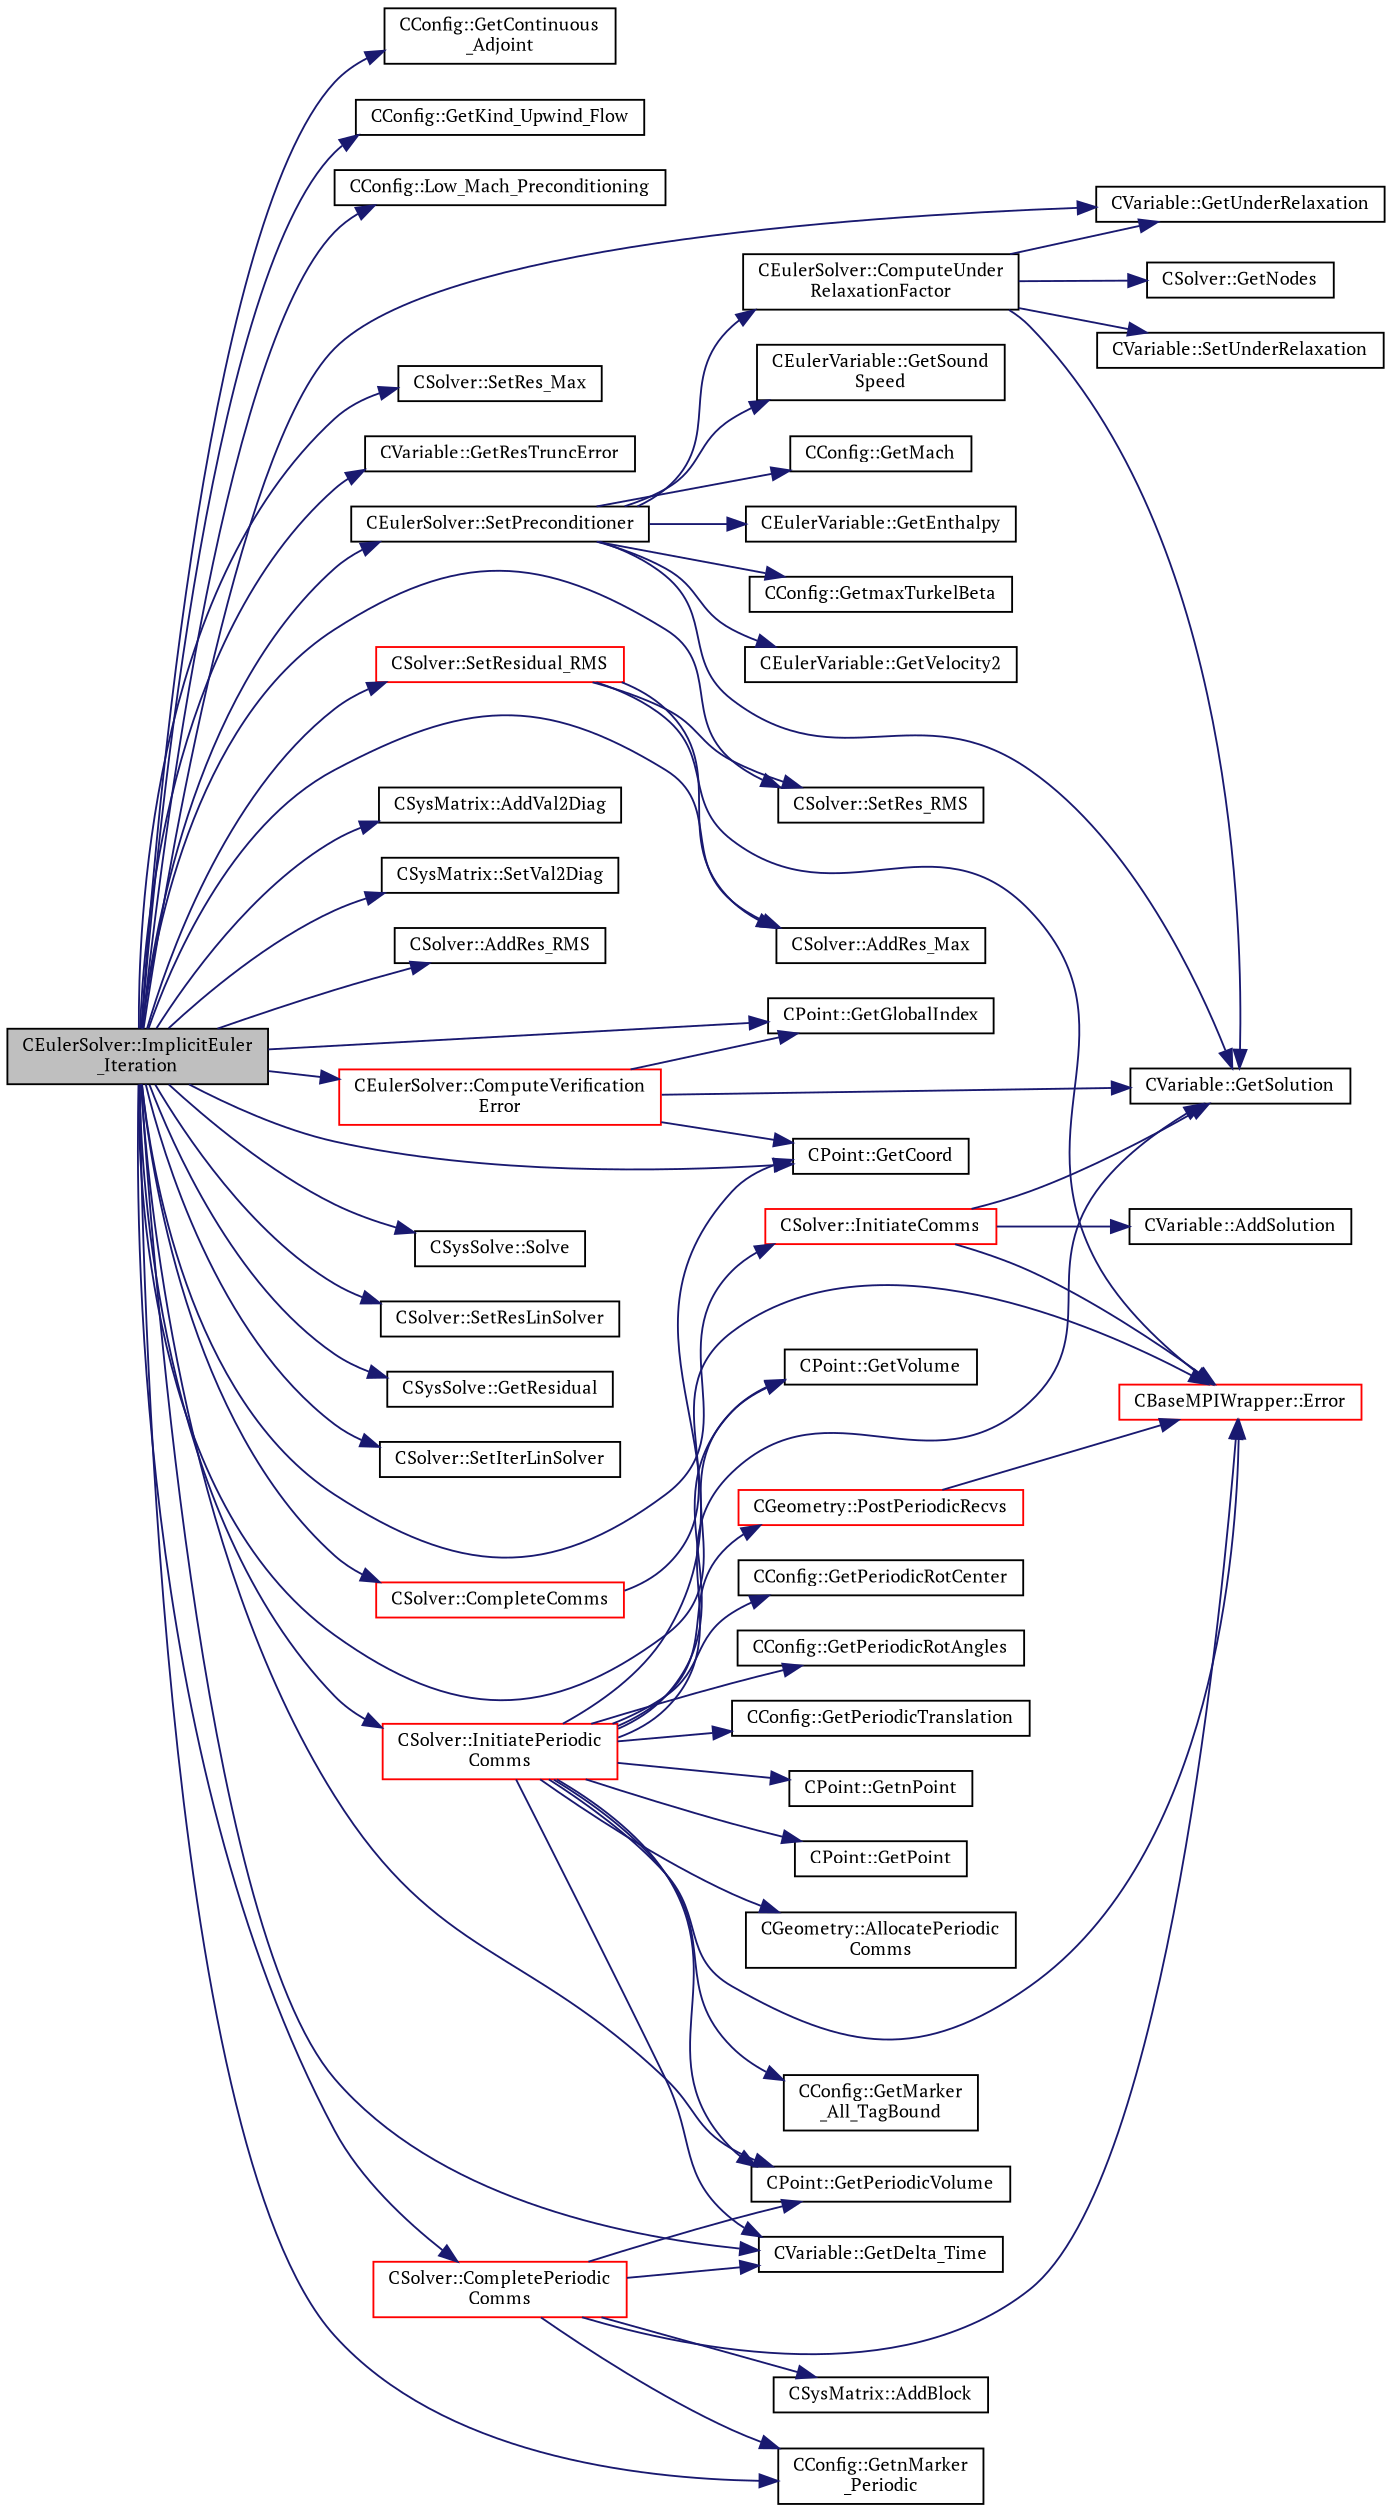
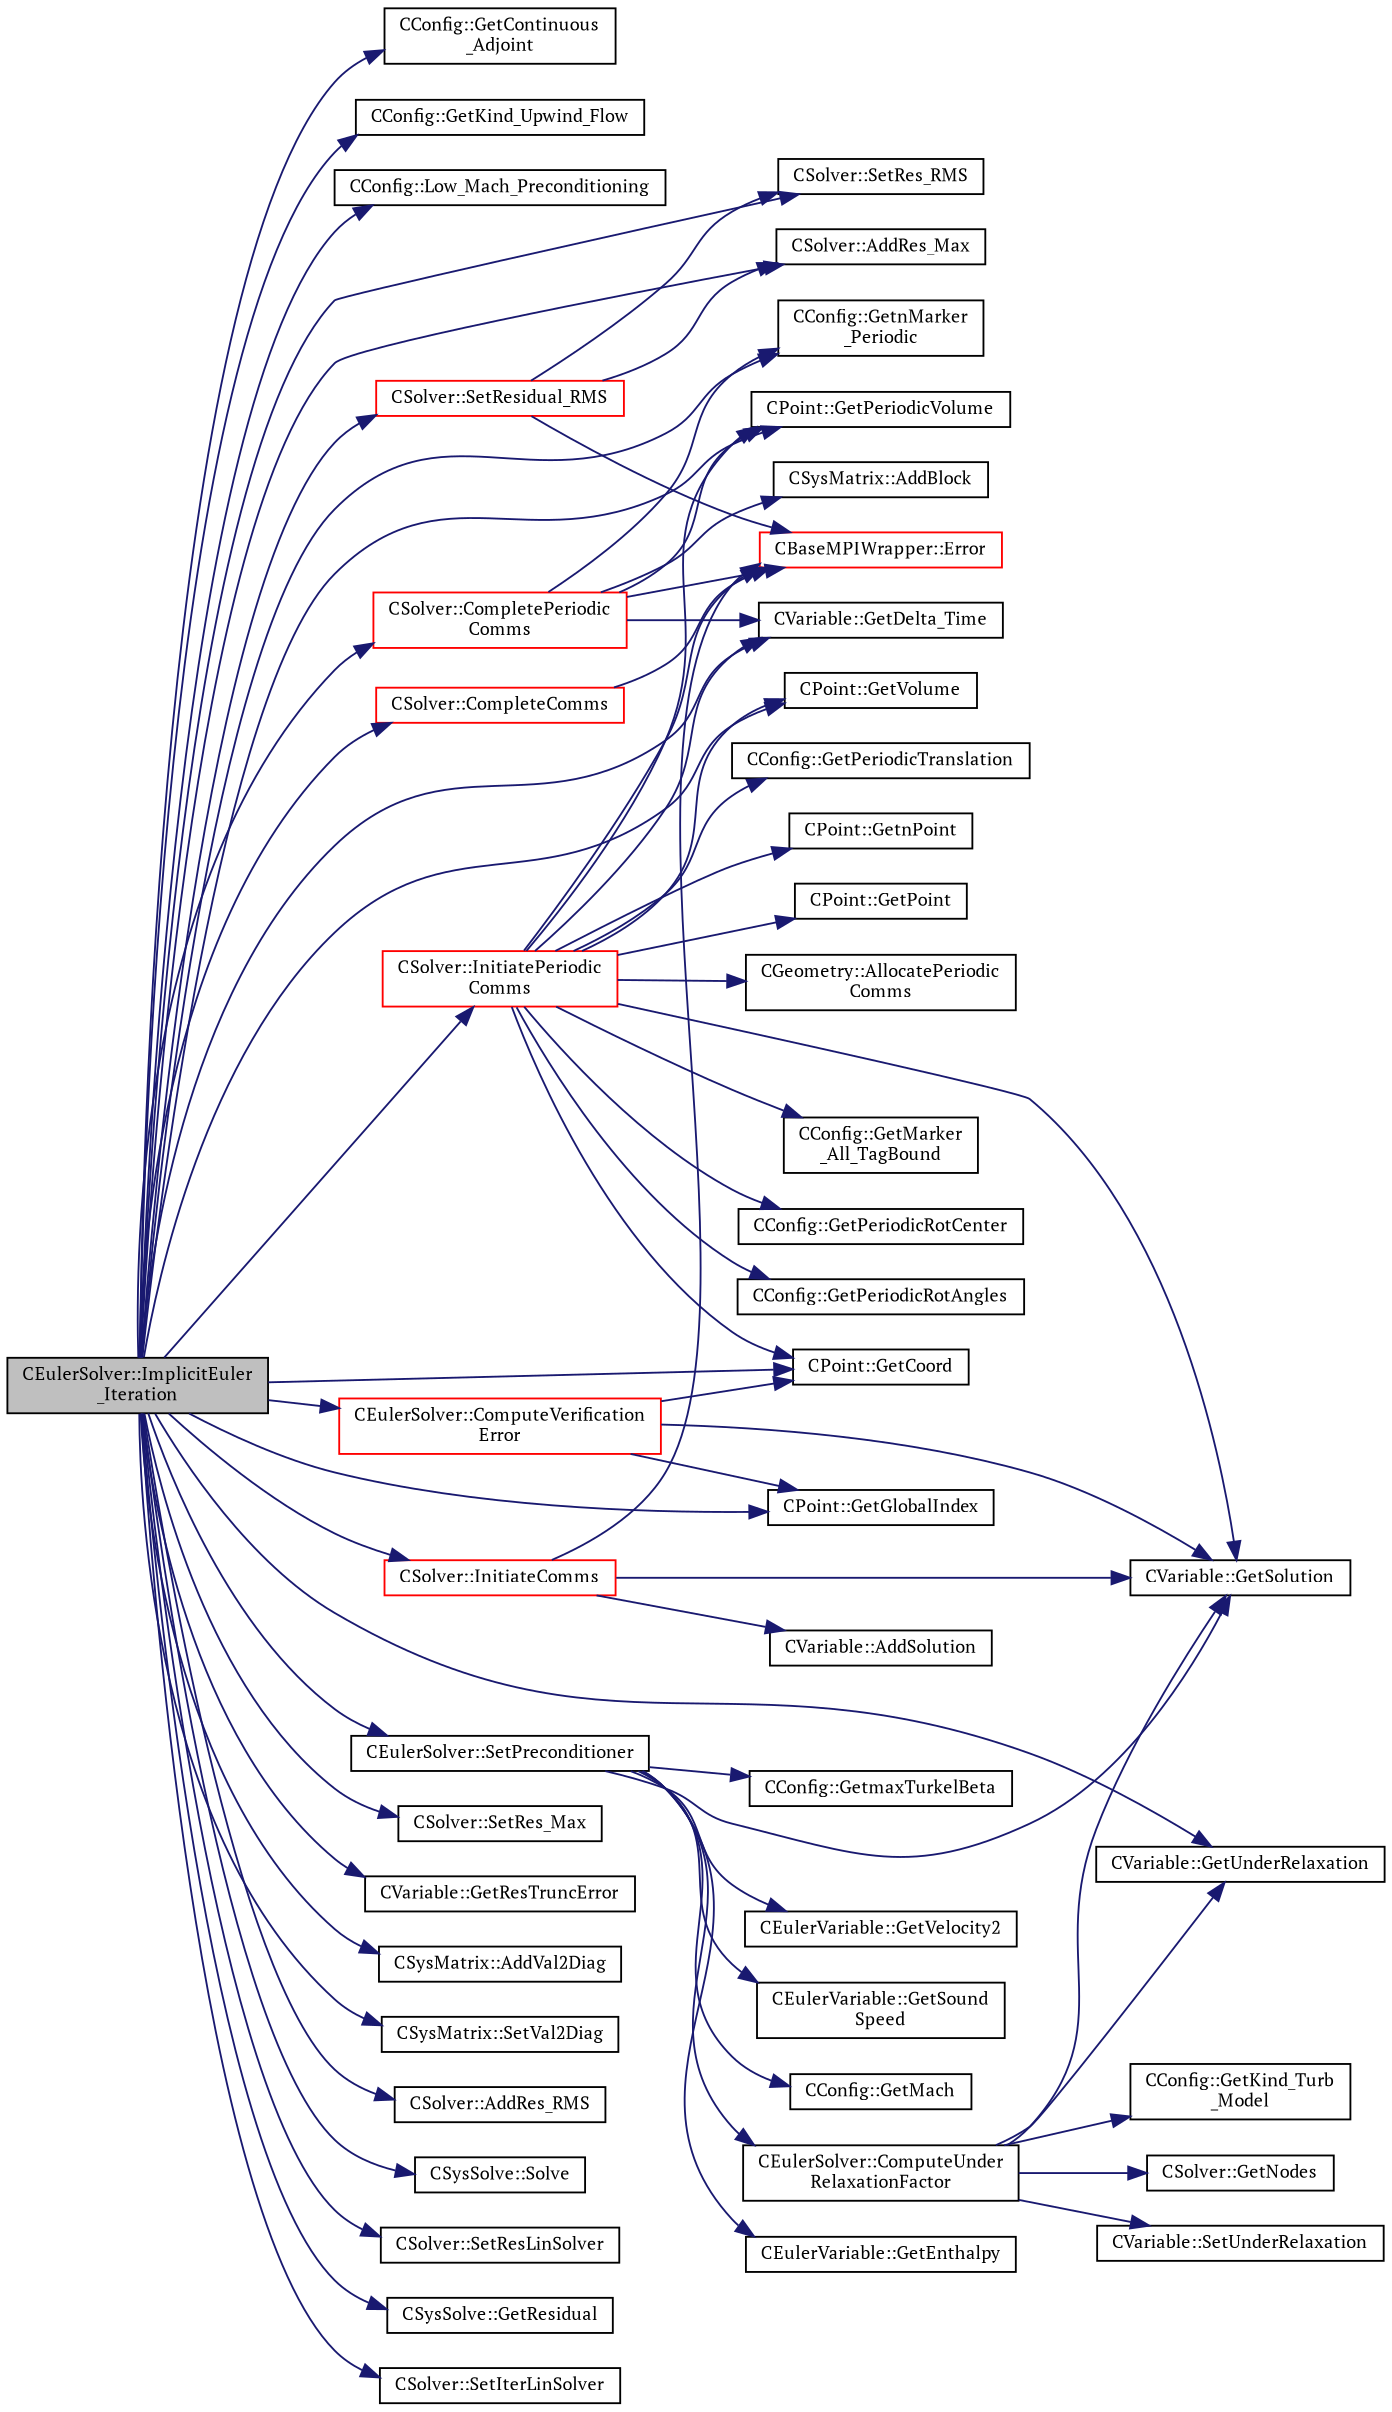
(881, 1508) -> none
none -> (1240, 2092)
